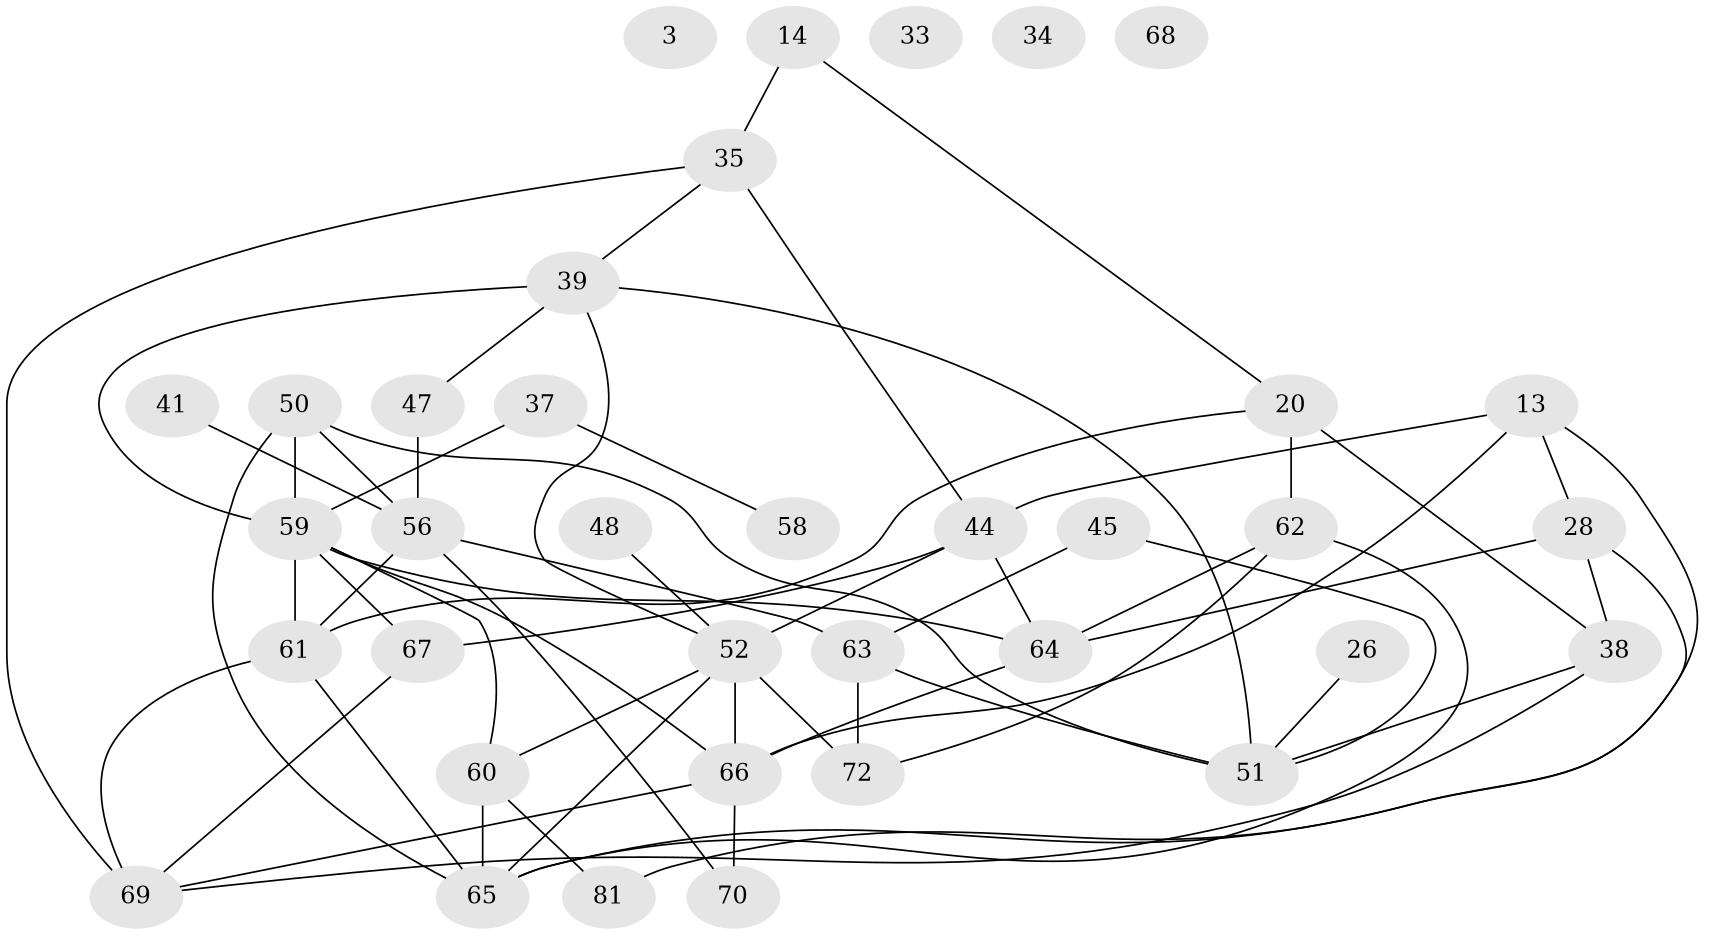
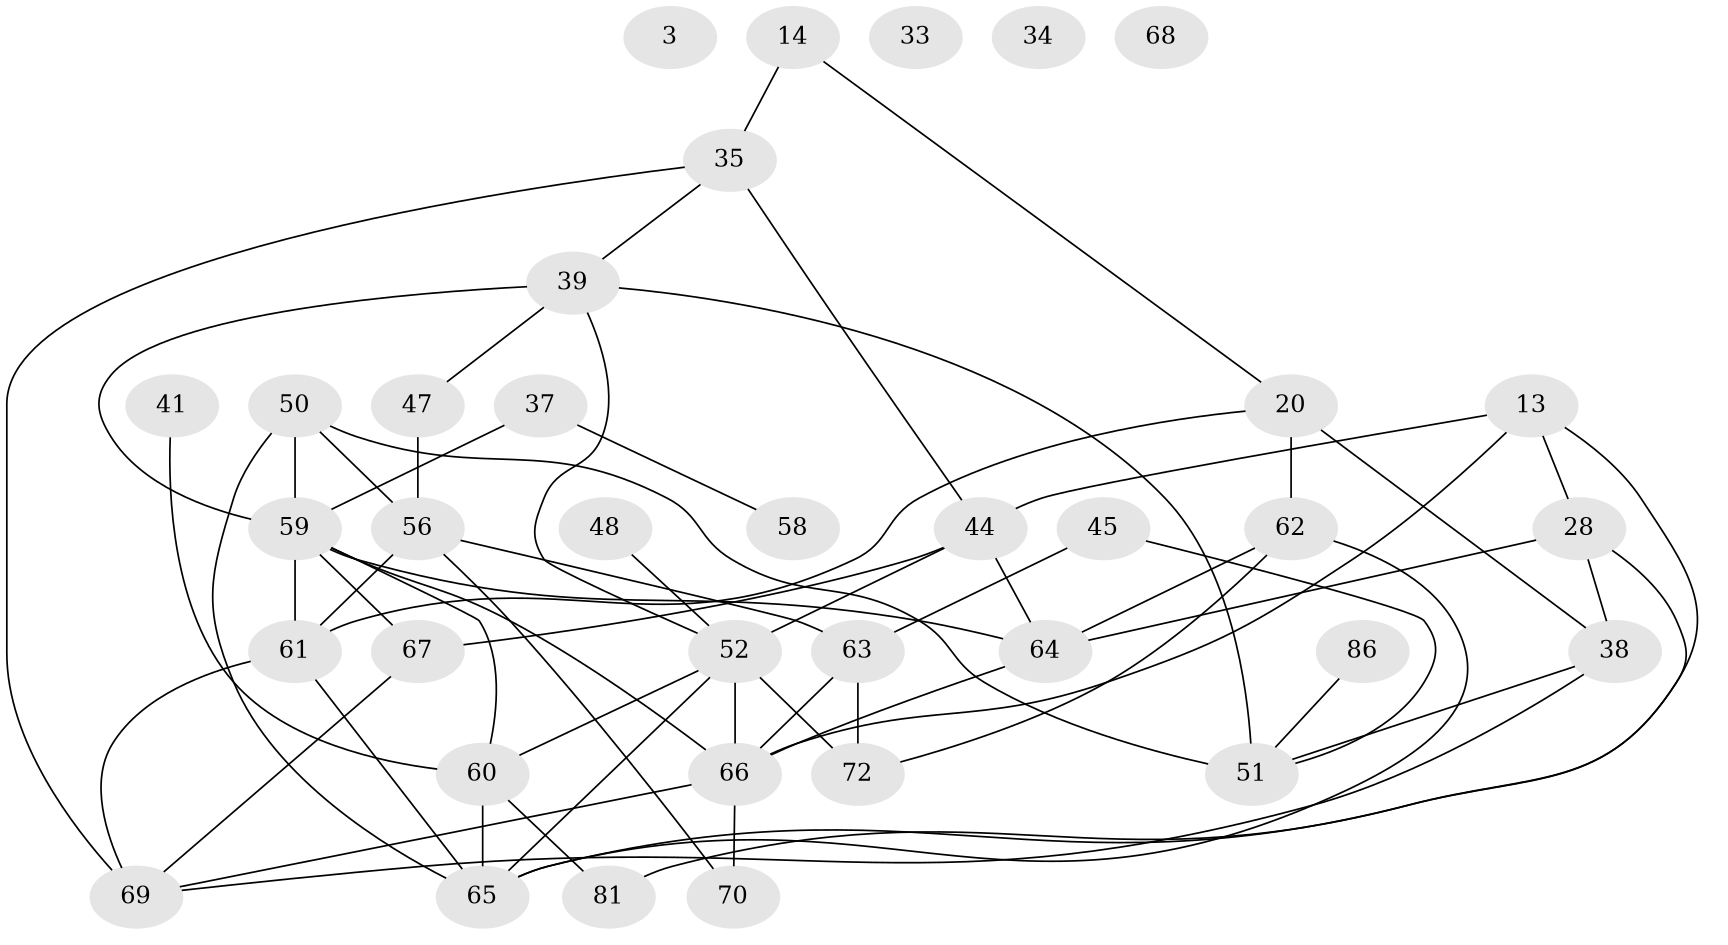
(282, 461) -> (211, 649)
(1363, 652) -> (1363, 652)
(980, 699) -> (804, 706)
